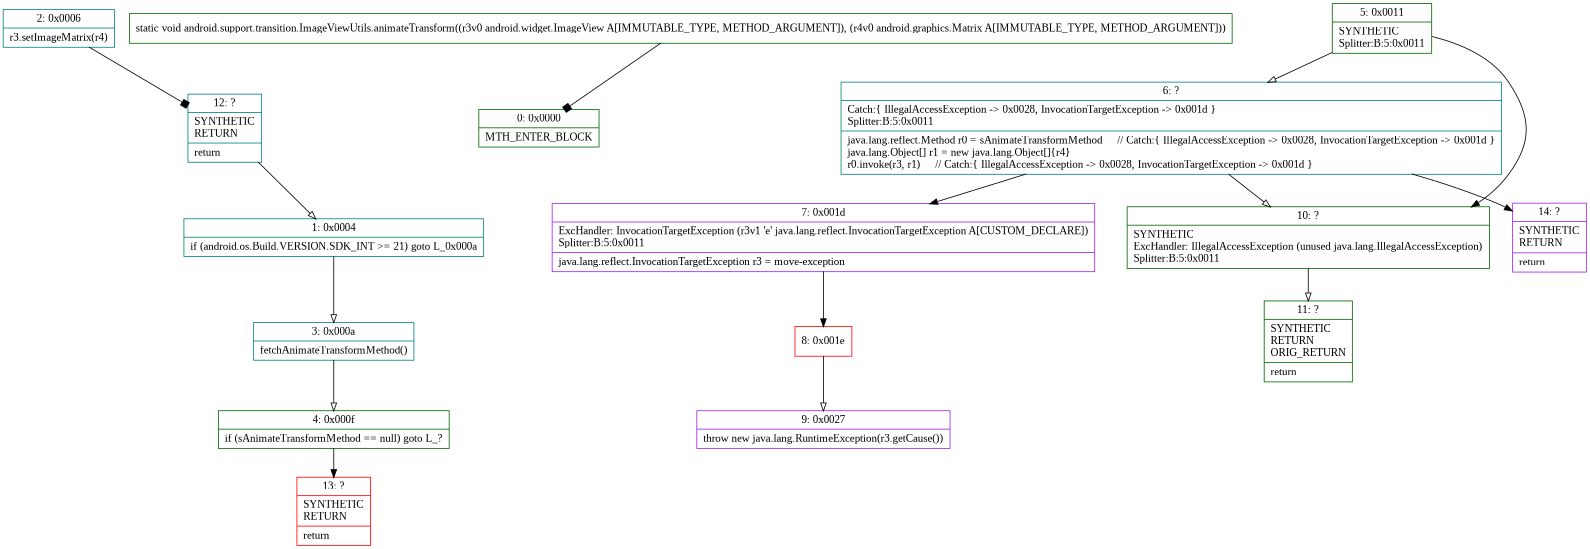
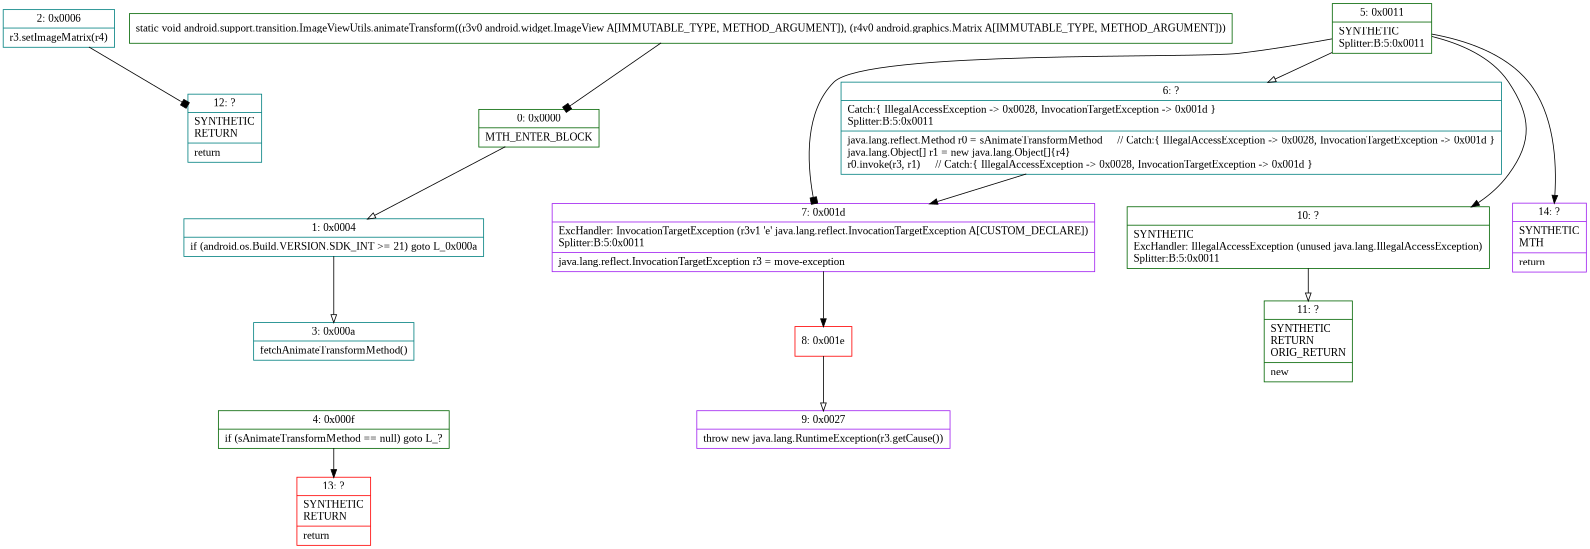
none -> (1022, 58)
(284, 188) -> (440, 181)
(1246, 188) -> none
(1459, 189) -> (1531, 86)
(1541, 243) -> (1531, 243)
(1284, 372) -> (1280, 372)
(334, 381) -> none
